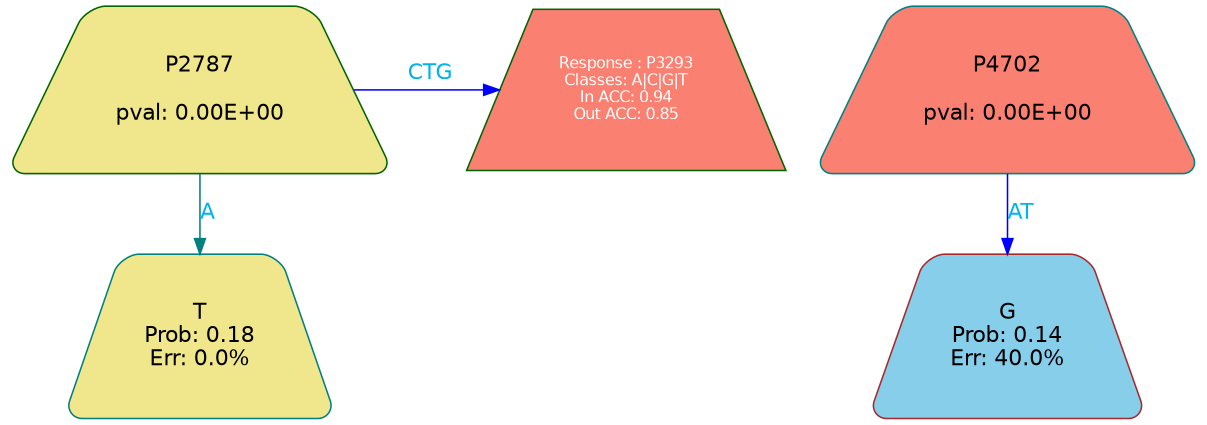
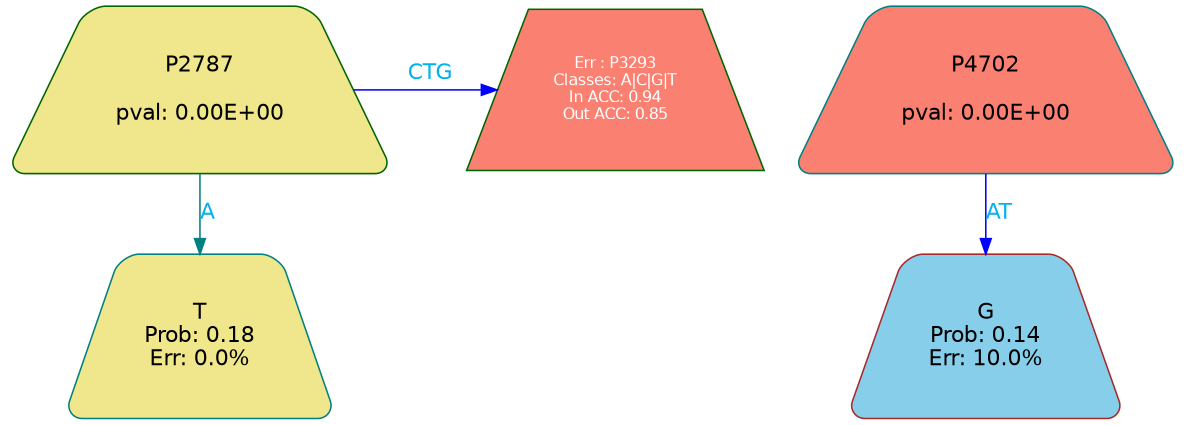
(626, 90) -> (615, 90)
(1007, 336) -> (986, 336)
